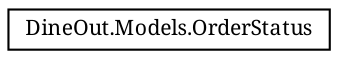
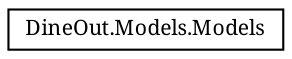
(169, 30) -> (146, 30)
